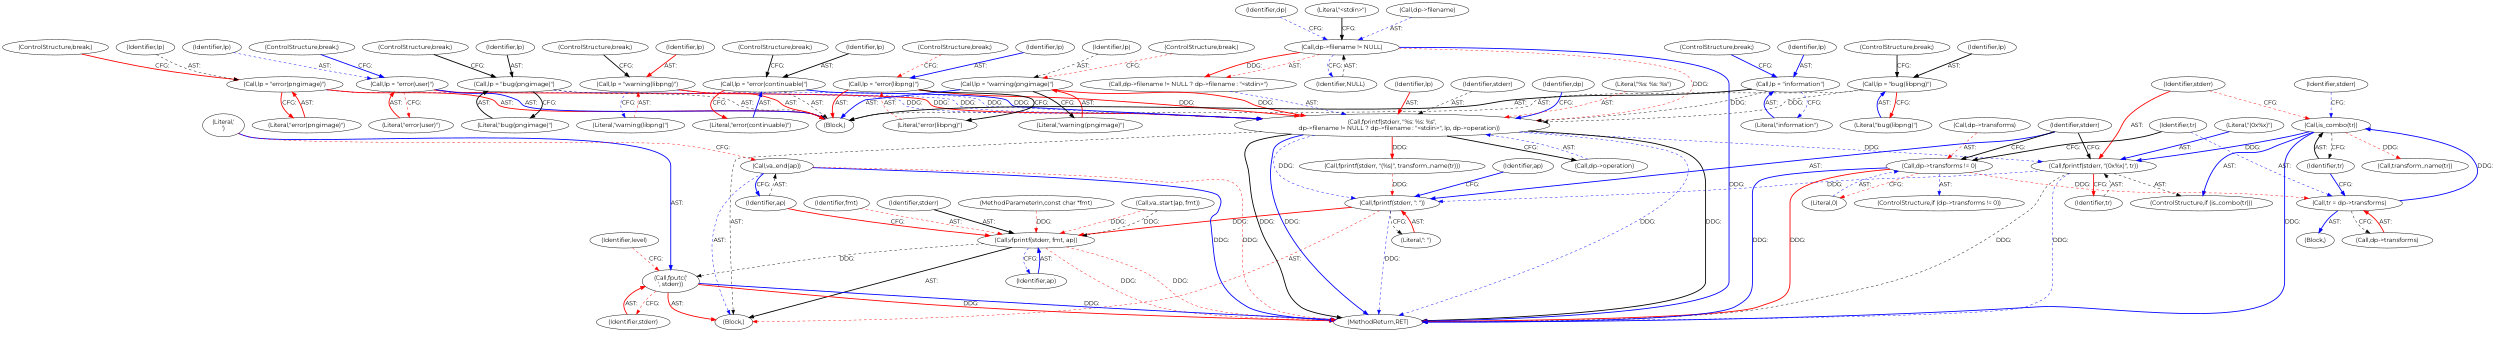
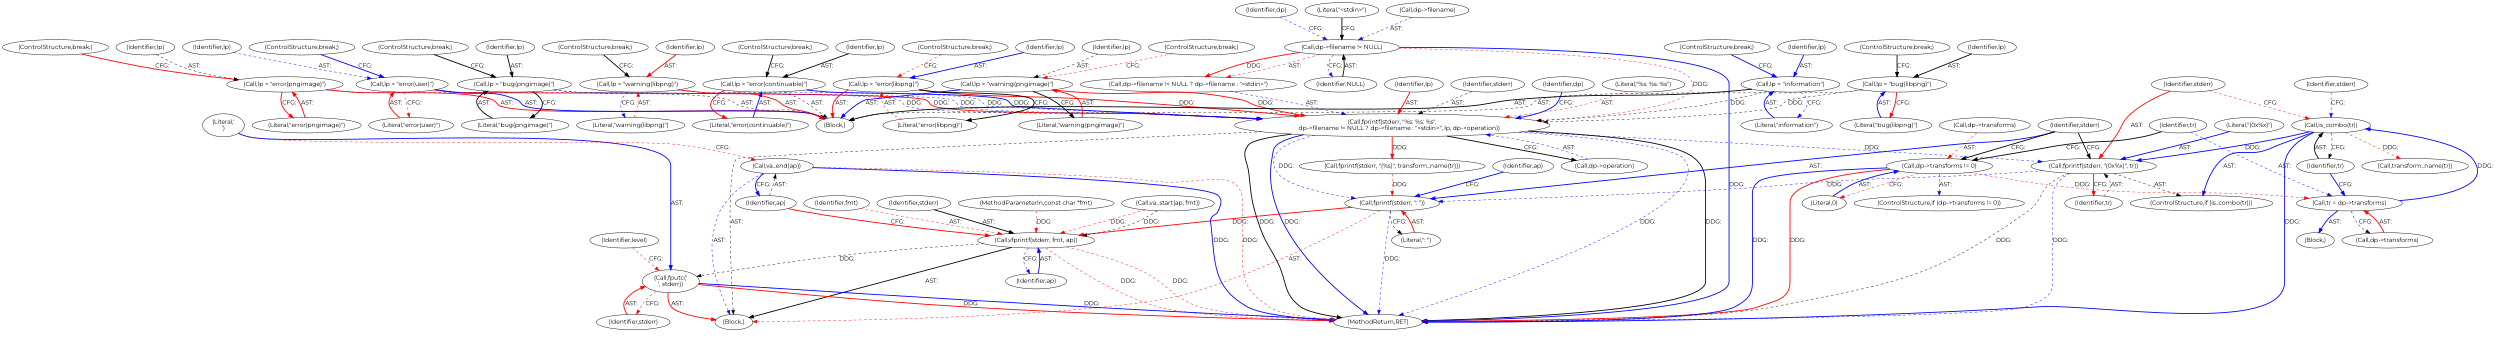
(1344, 68) -> (1344, 68)
(1856, 183) -> (1856, 183)
